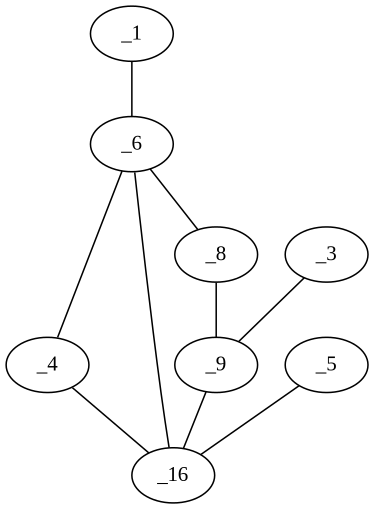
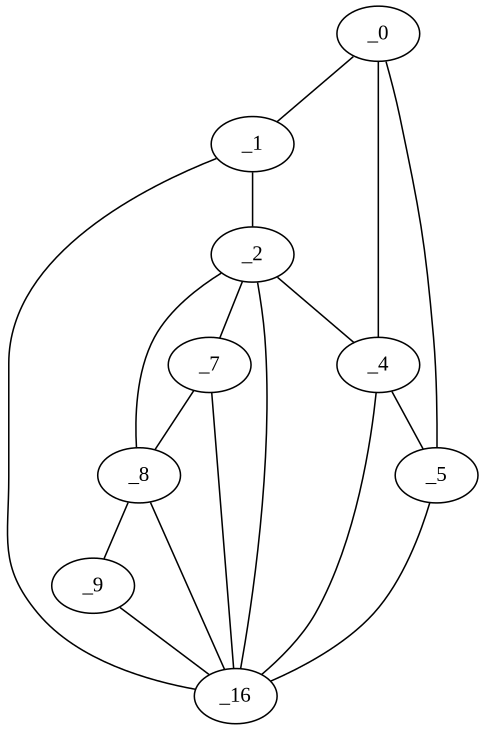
none -> (378, 34)
(132, 144) -> (253, 255)
(327, 255) -> none
none -> (210, 365)
none -> (407, 420)
none -> (9, 427)
none -> (187, 586)
